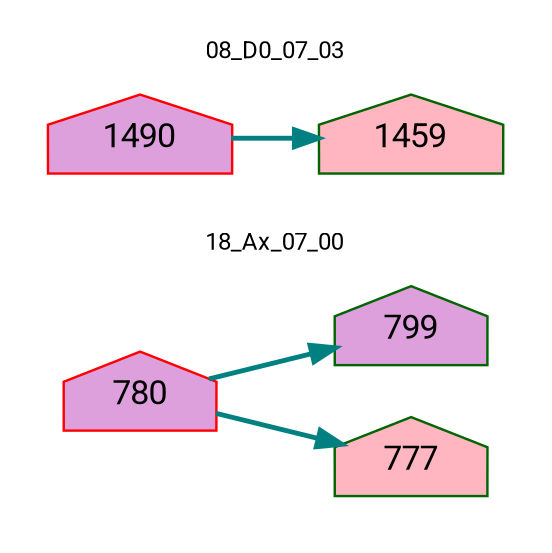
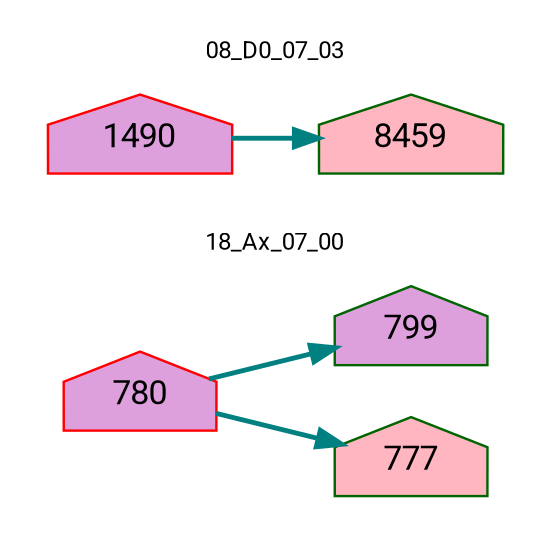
(411, 138) -> (411, 138)
